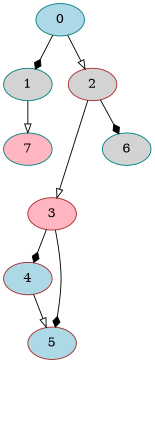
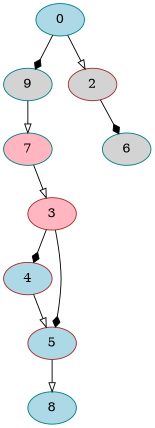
(28, 84) -> (28, 84)
(74, 145) -> (38, 177)
none -> (52, 408)
